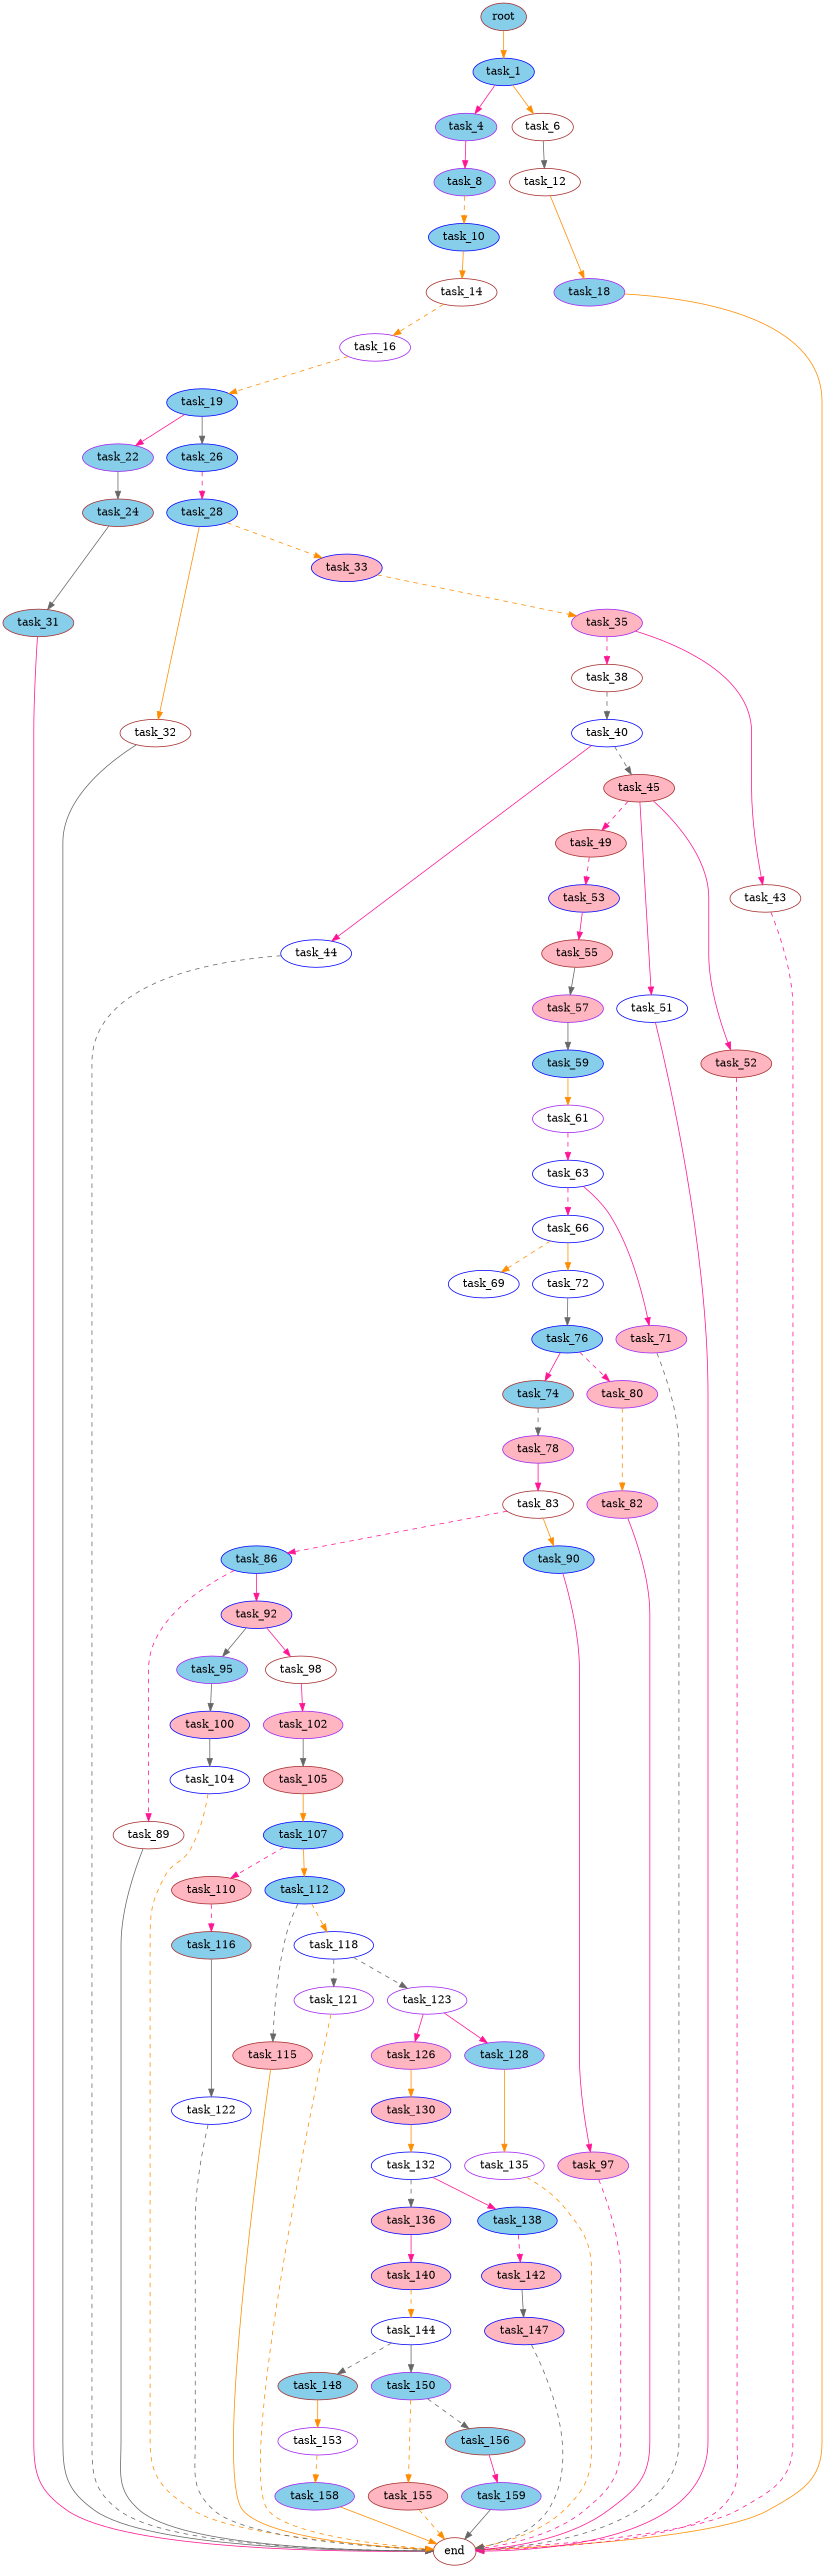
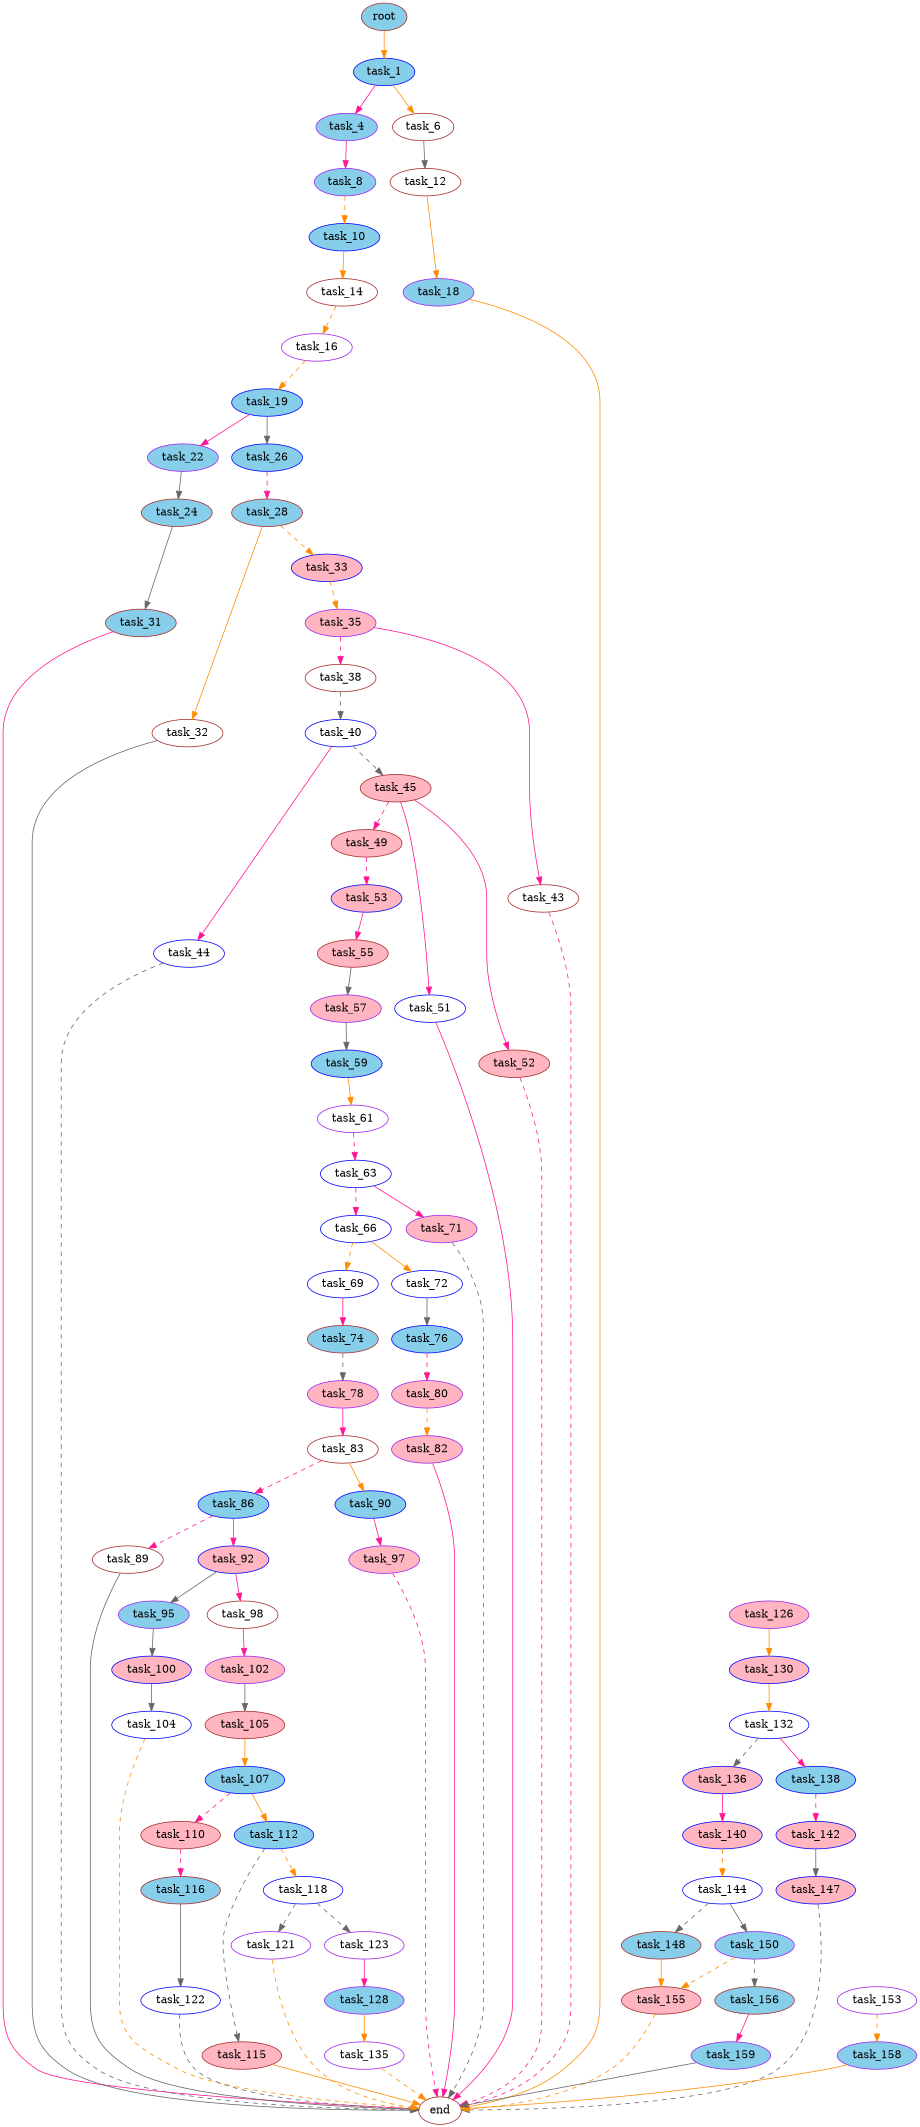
(202, 513) -> (267, 513)
(554, 1363) -> (343, 1308)
(420, 2024) -> none
(318, 2410) -> (661, 1969)
